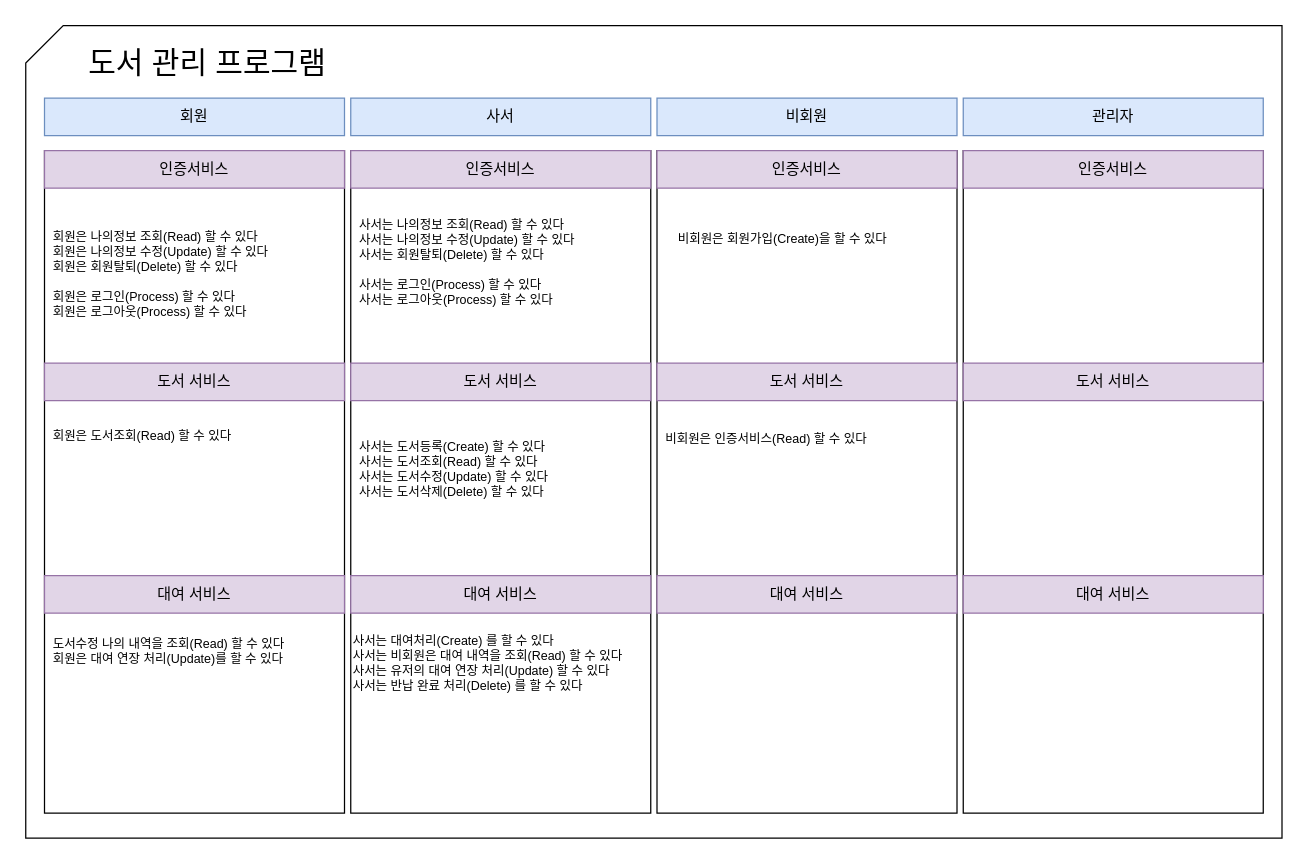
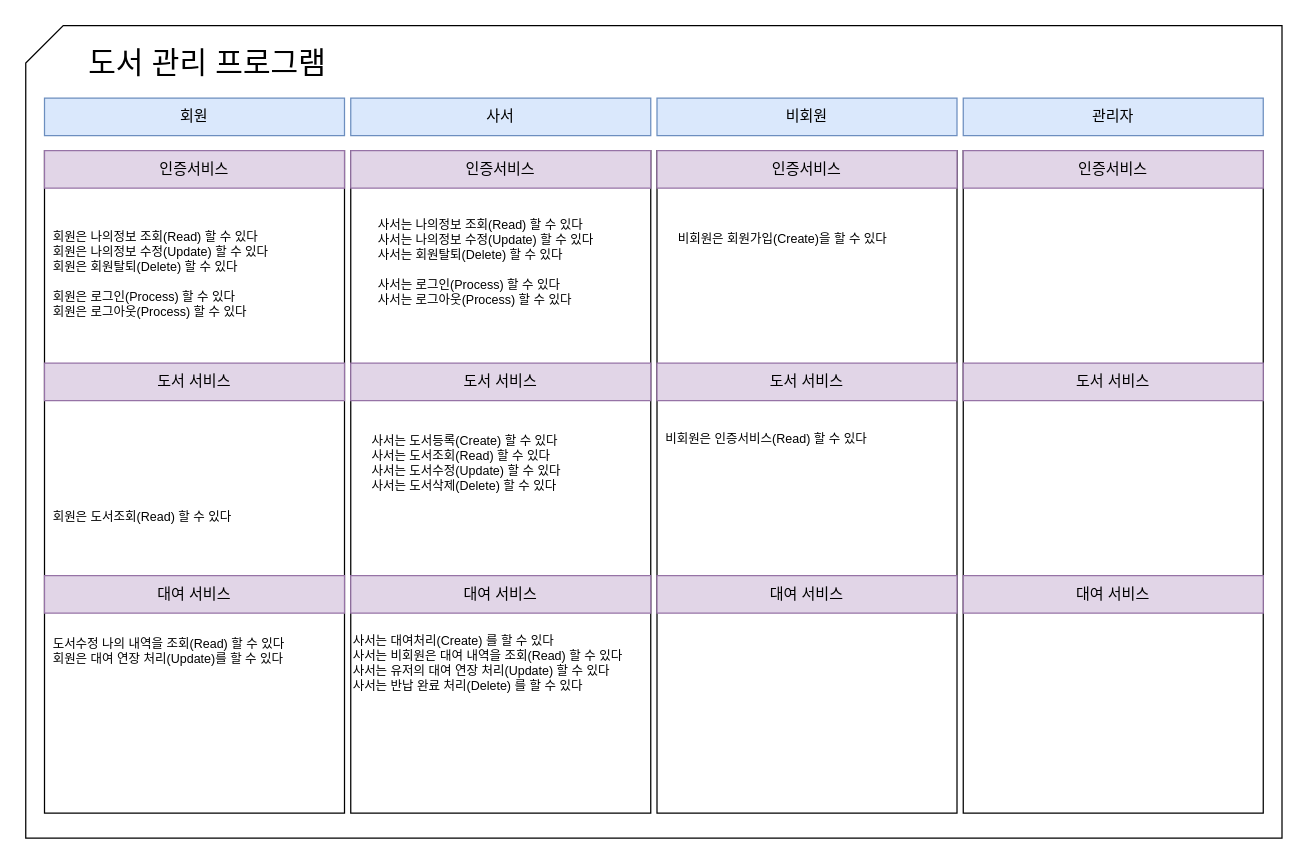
(482, 269) -> (501, 269)
(157, 451) -> (157, 532)
(463, 469) -> (476, 463)
